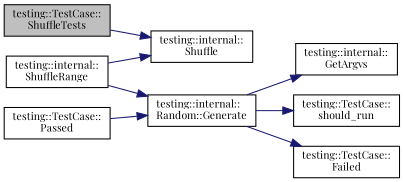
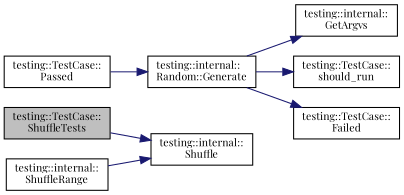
(123, 89) -> none
